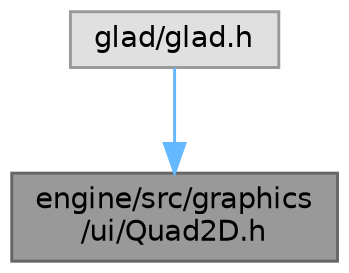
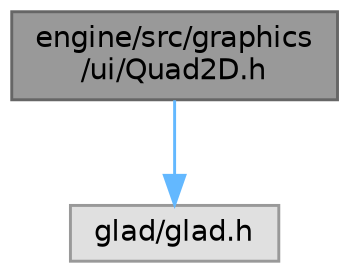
(175, 105) -> (175, 138)
